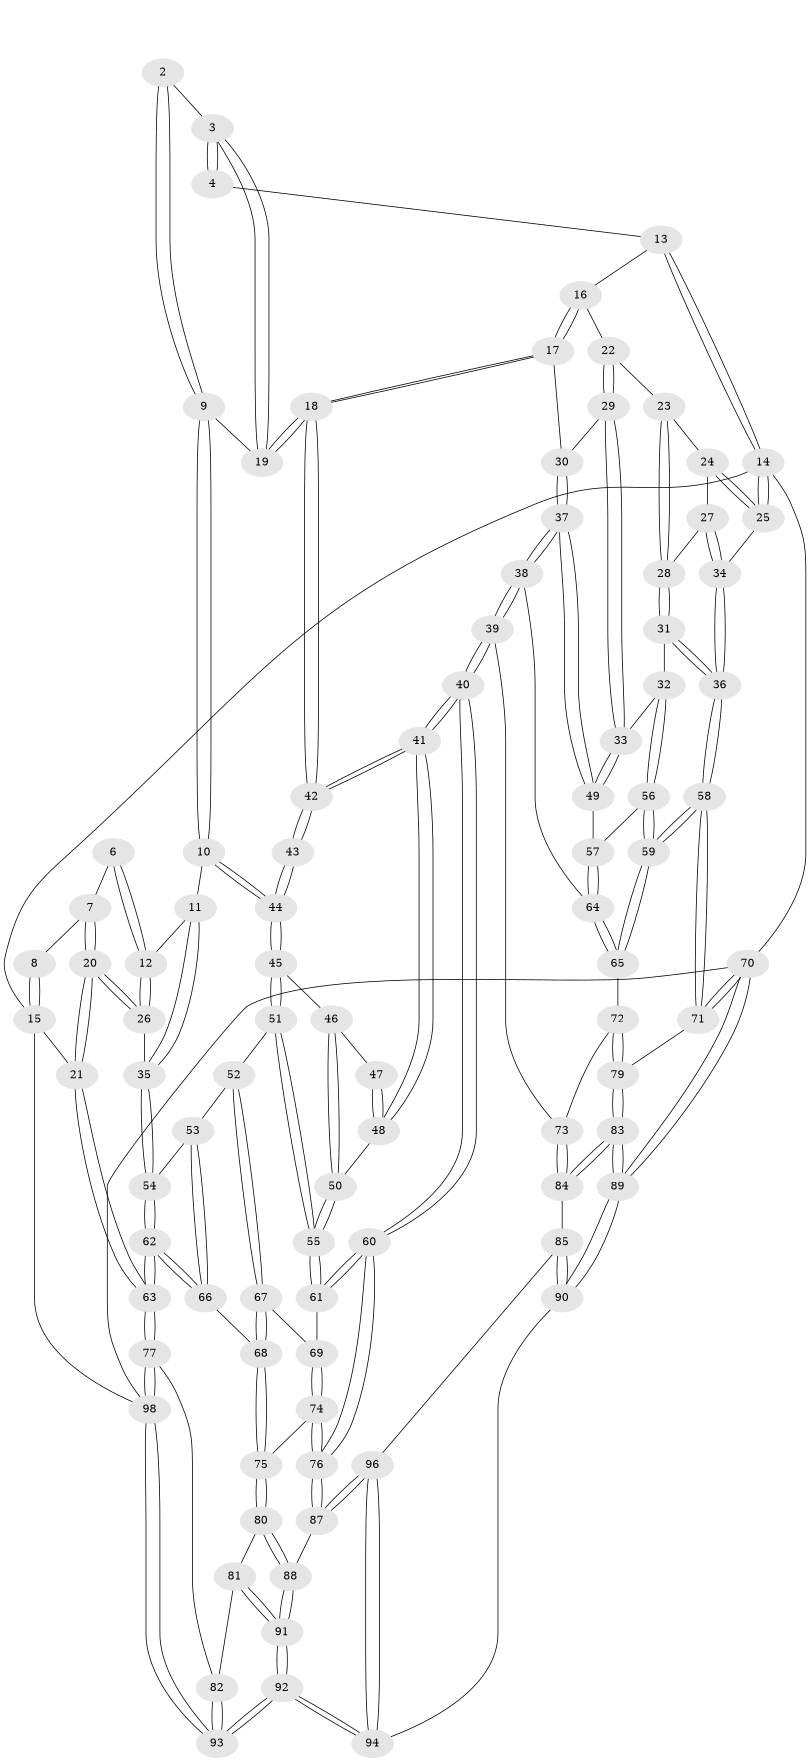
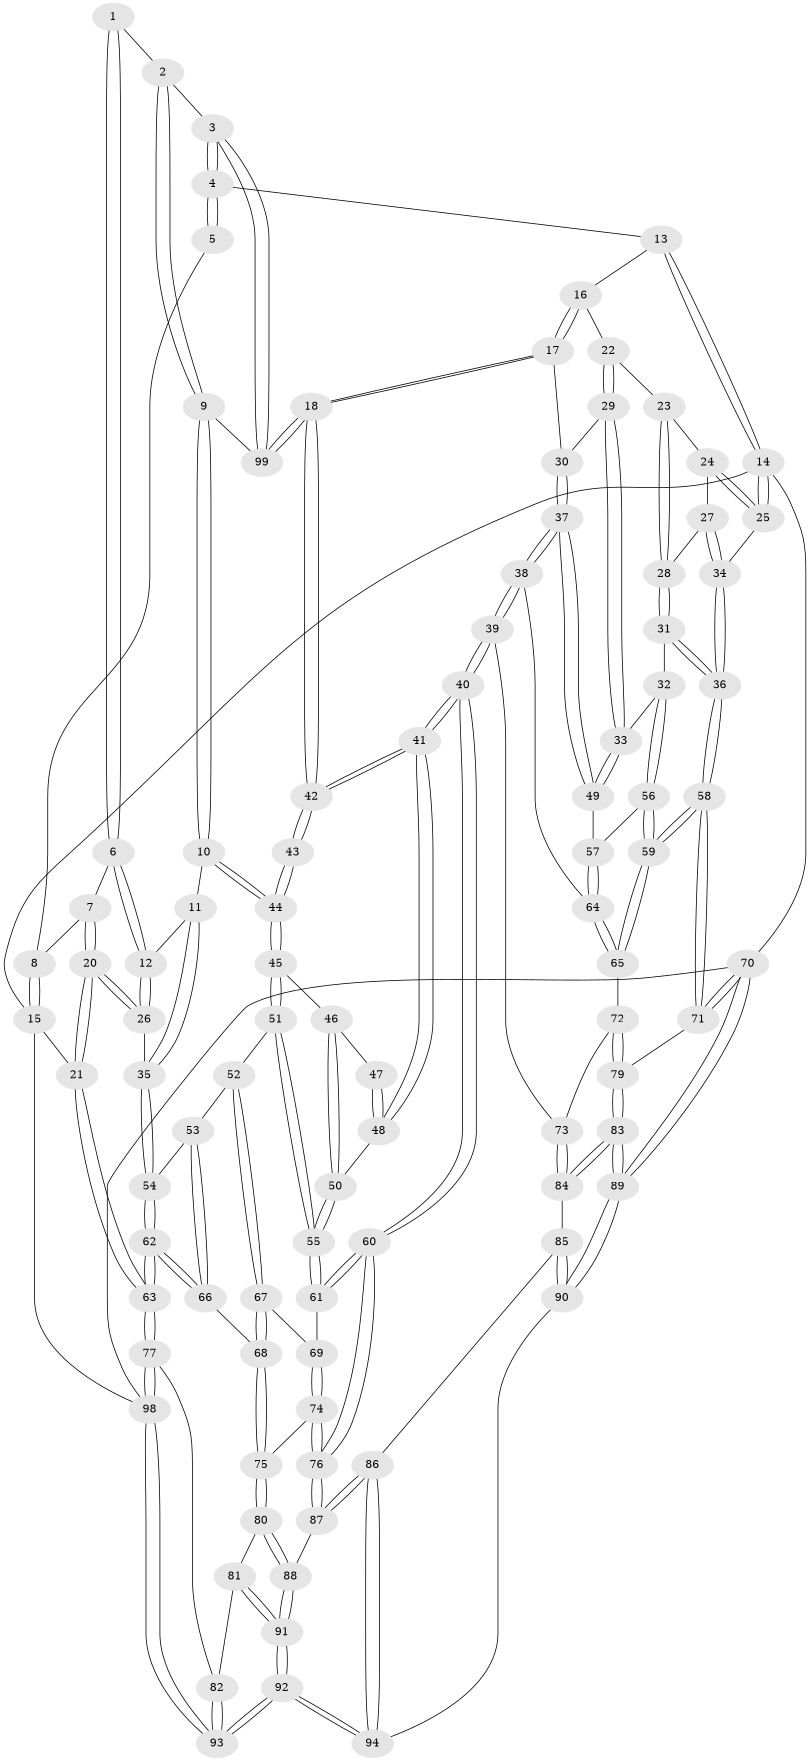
none -> (113, 17)
none -> (213, 240)
(262, 463) -> (262, 463)
(373, 1465) -> (373, 1465)
